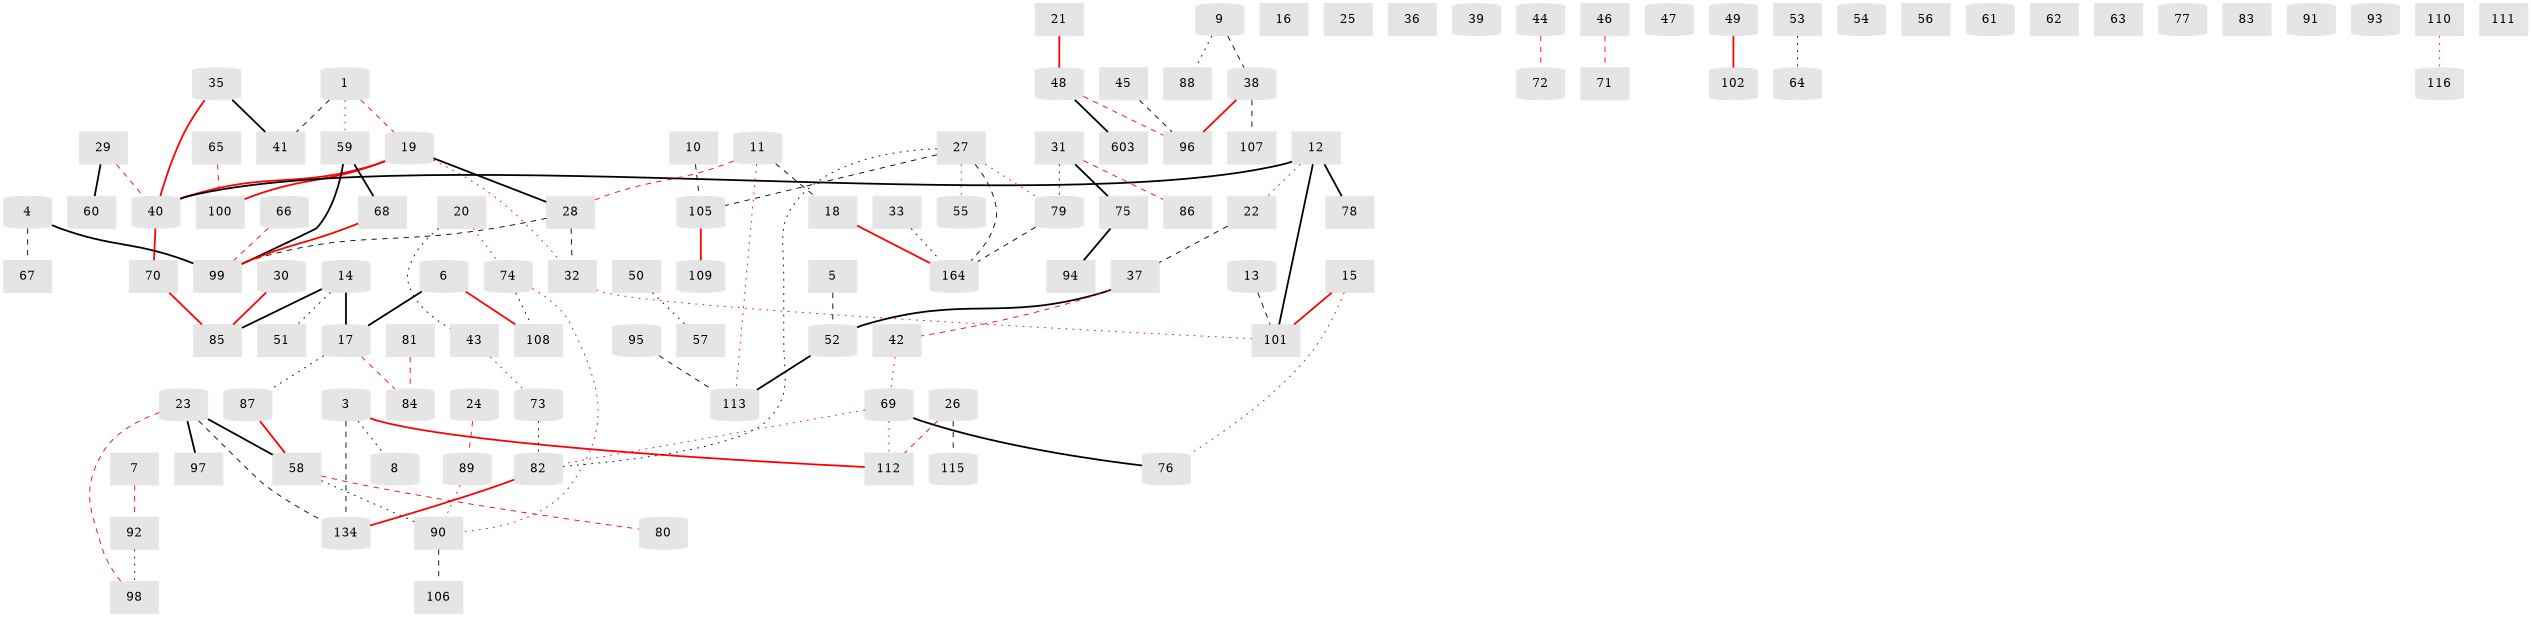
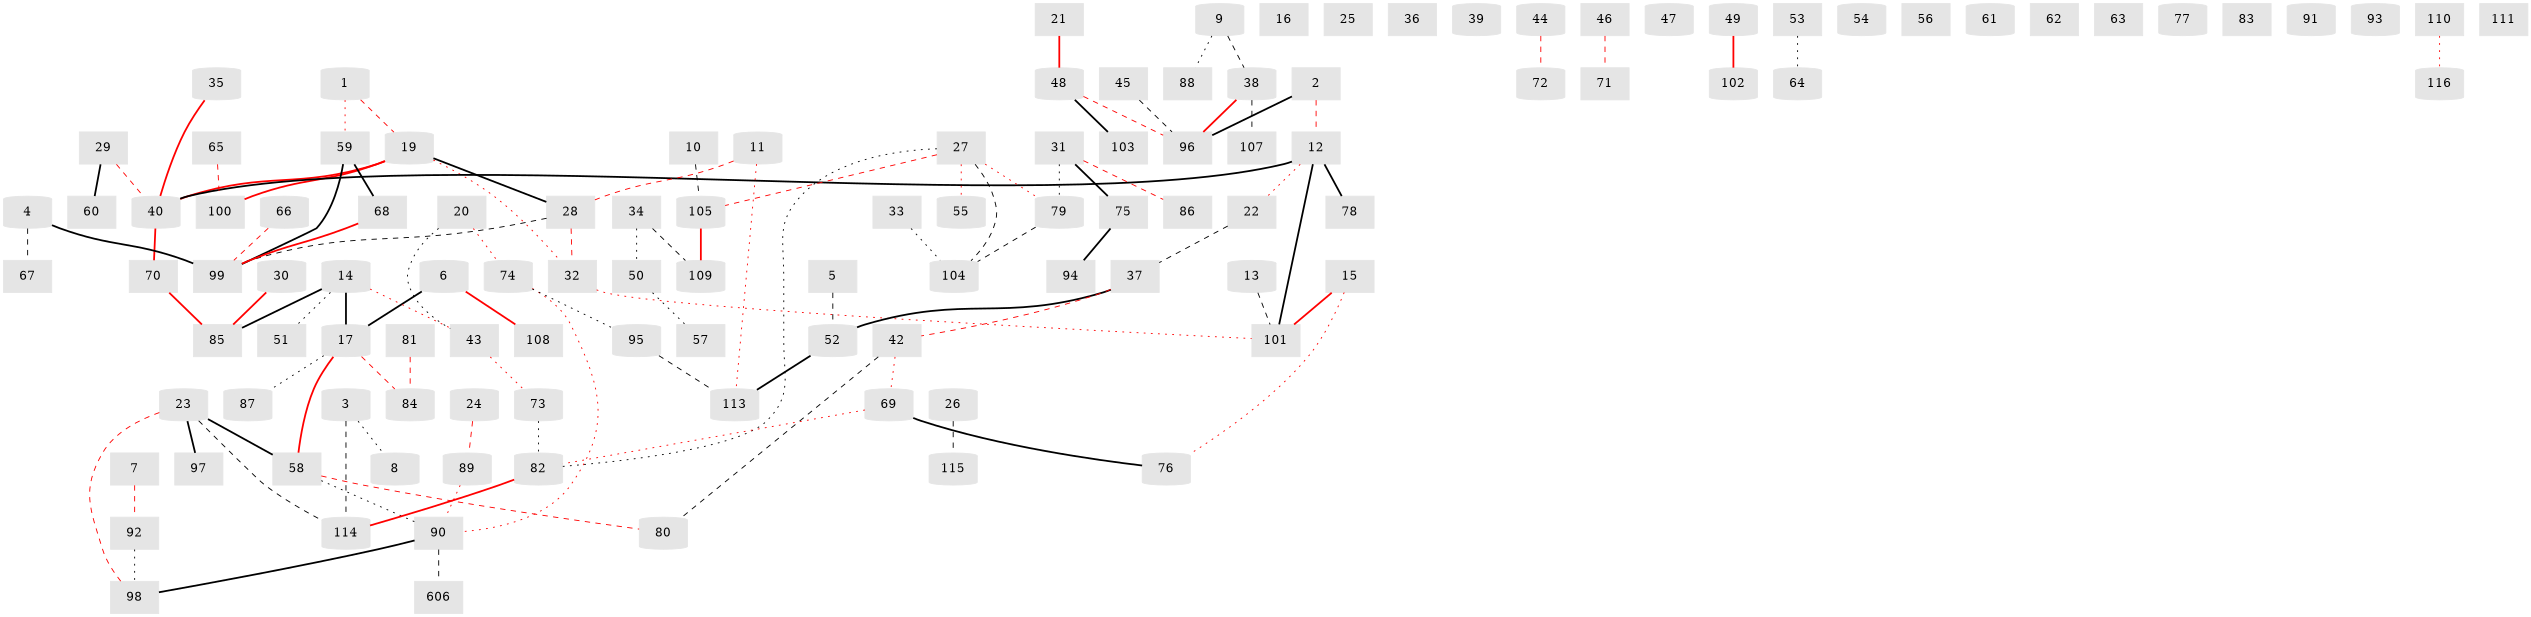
none -> (1316, 84)
(281, 148) -> none
(1124, 148) -> (1124, 148)
(847, 176) -> (847, 176)
none -> (637, 212)
(833, 212) -> none
(572, 244) -> (572, 244)
(954, 276) -> (954, 276)
none -> (410, 308)
(523, 309) -> (572, 308)
(272, 437) -> (309, 402)
none -> (780, 437)
(889, 469) -> none
(346, 533) -> (346, 533)
none -> (287, 568)
(439, 597) -> (439, 597)
